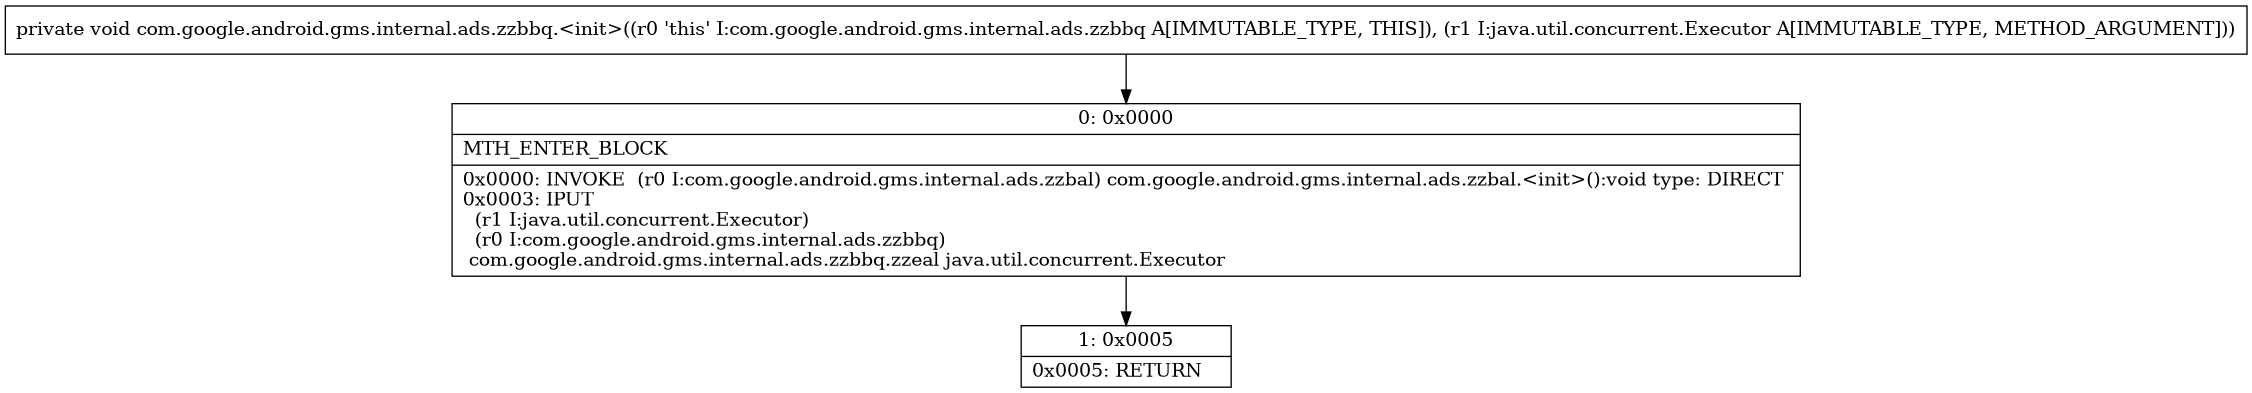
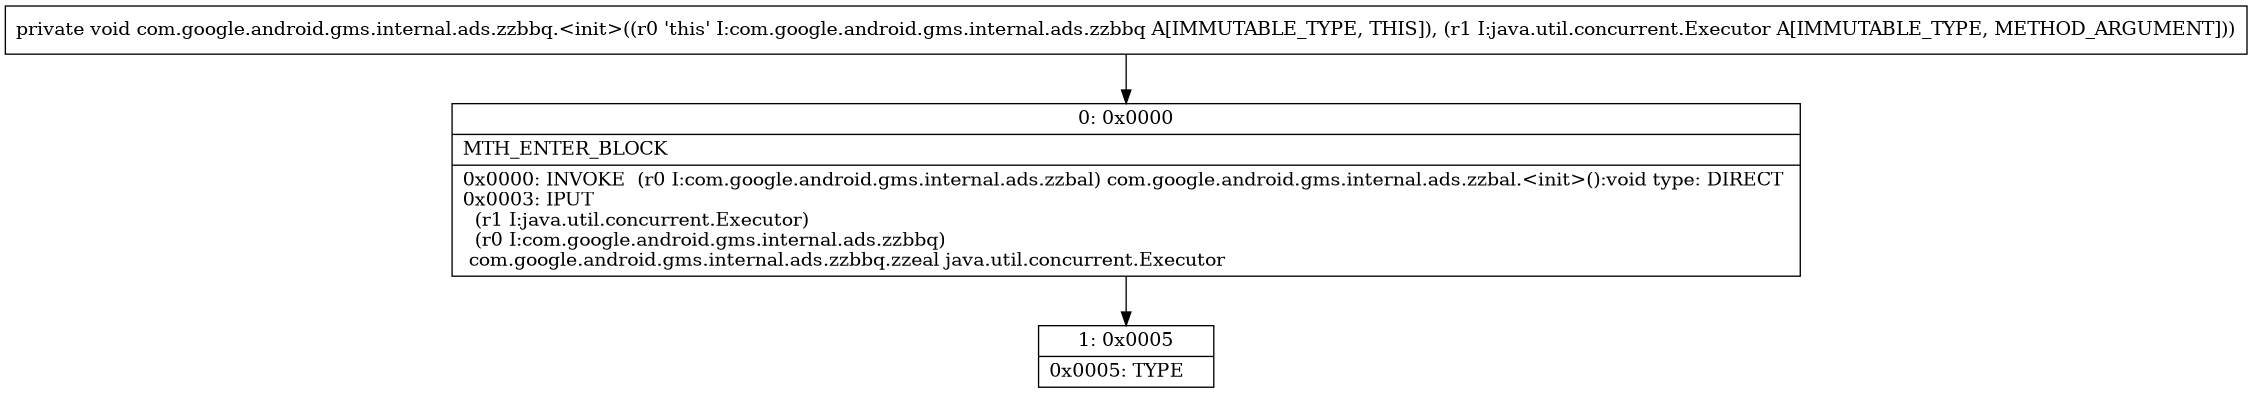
(1126, 371) -> (1126, 371)
